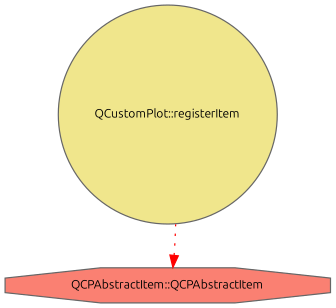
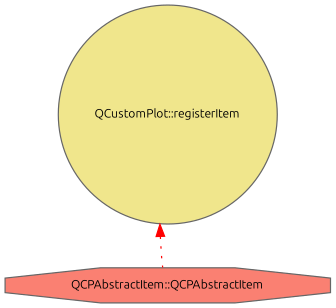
(175, 240) -> (161, 252)
